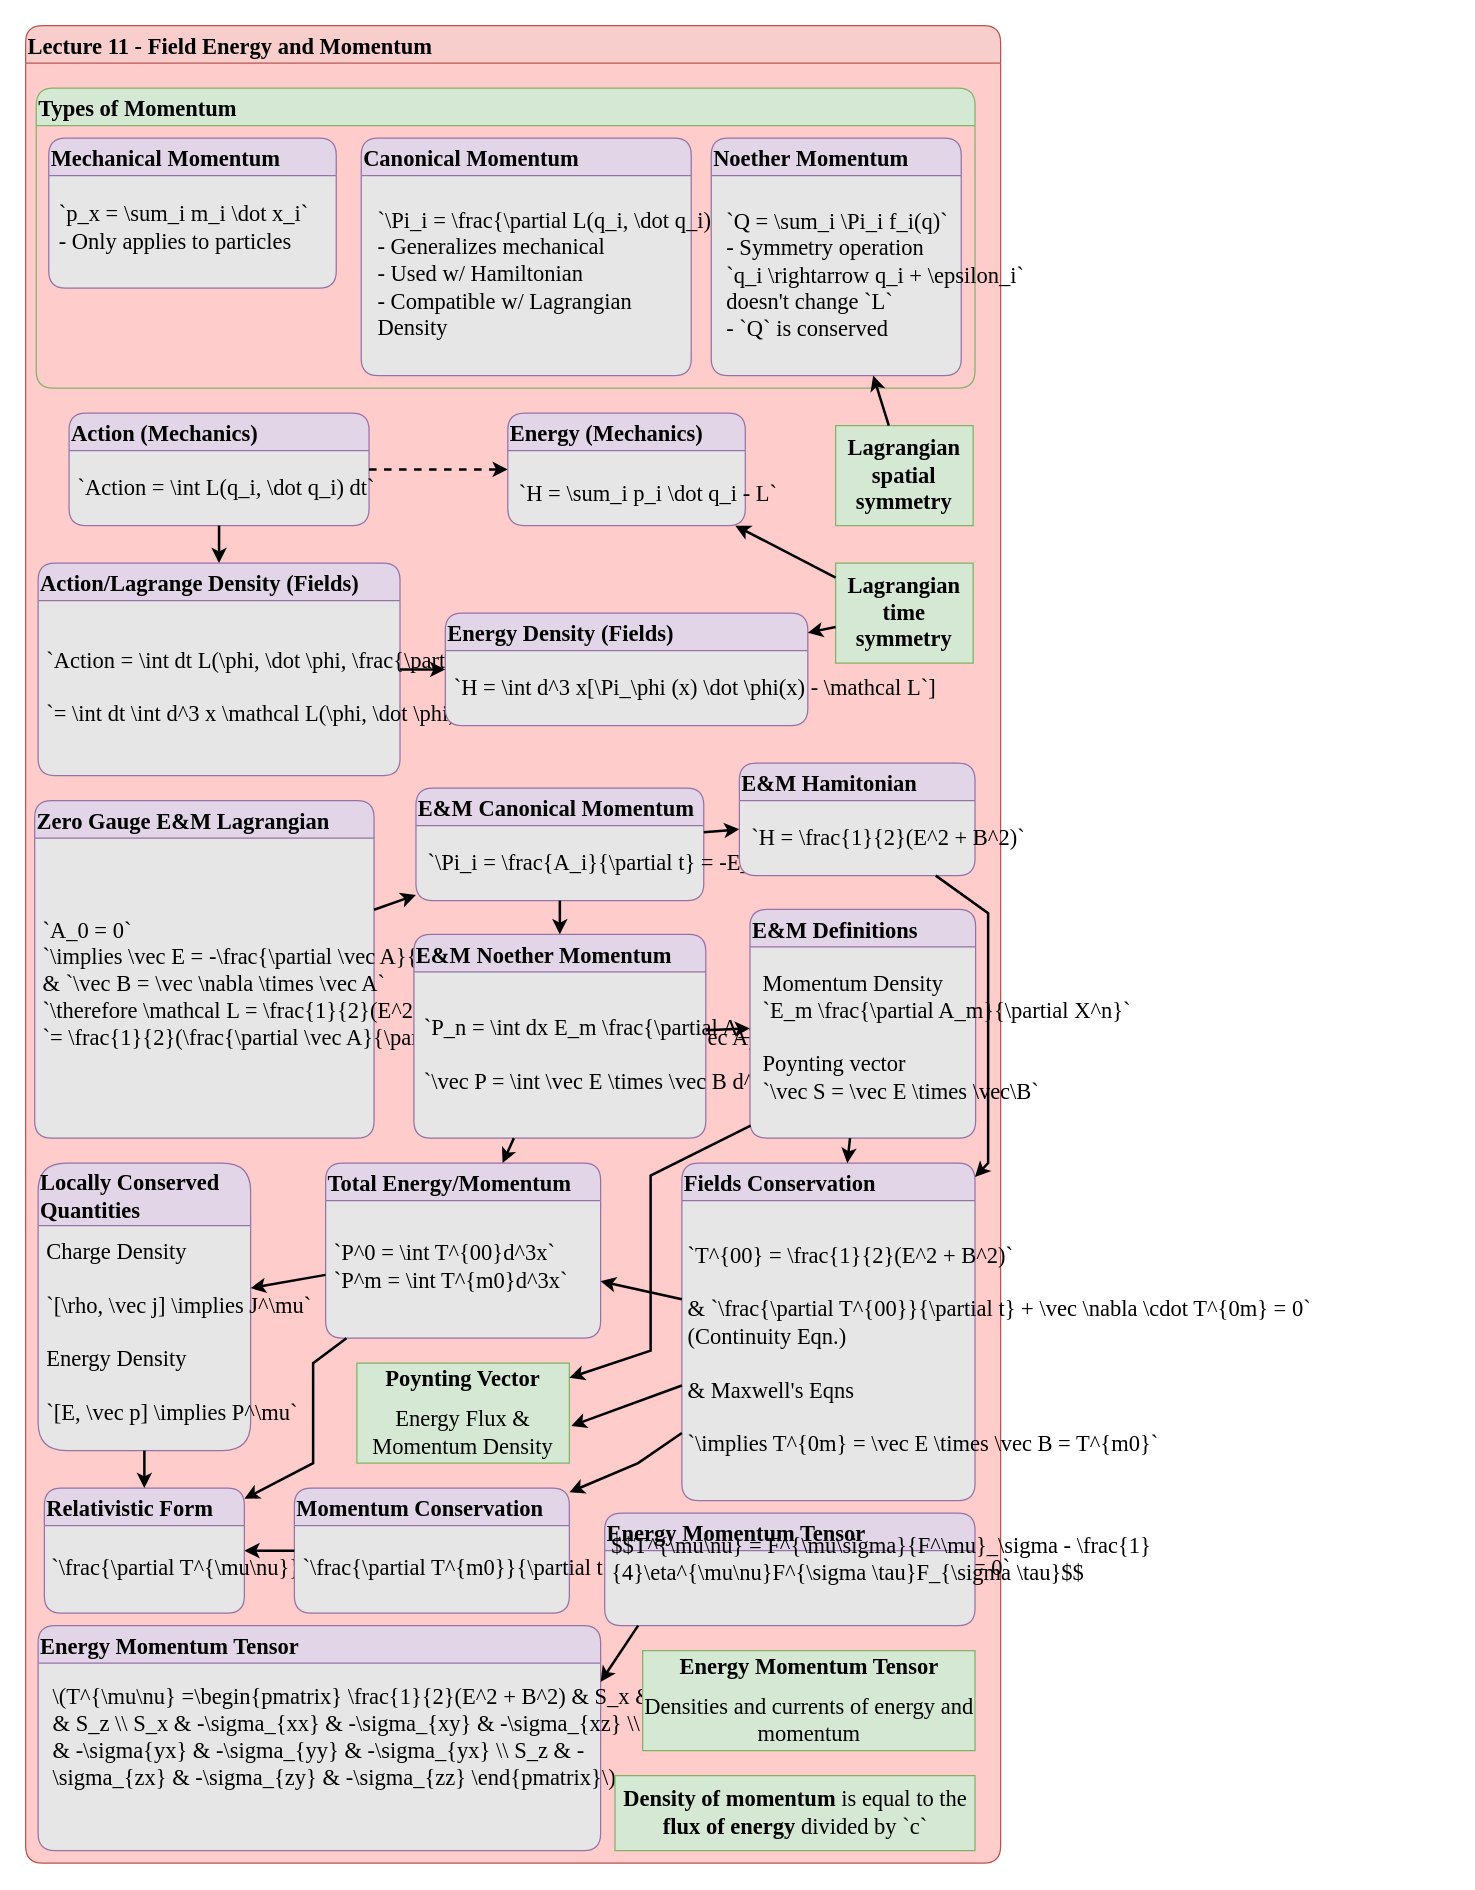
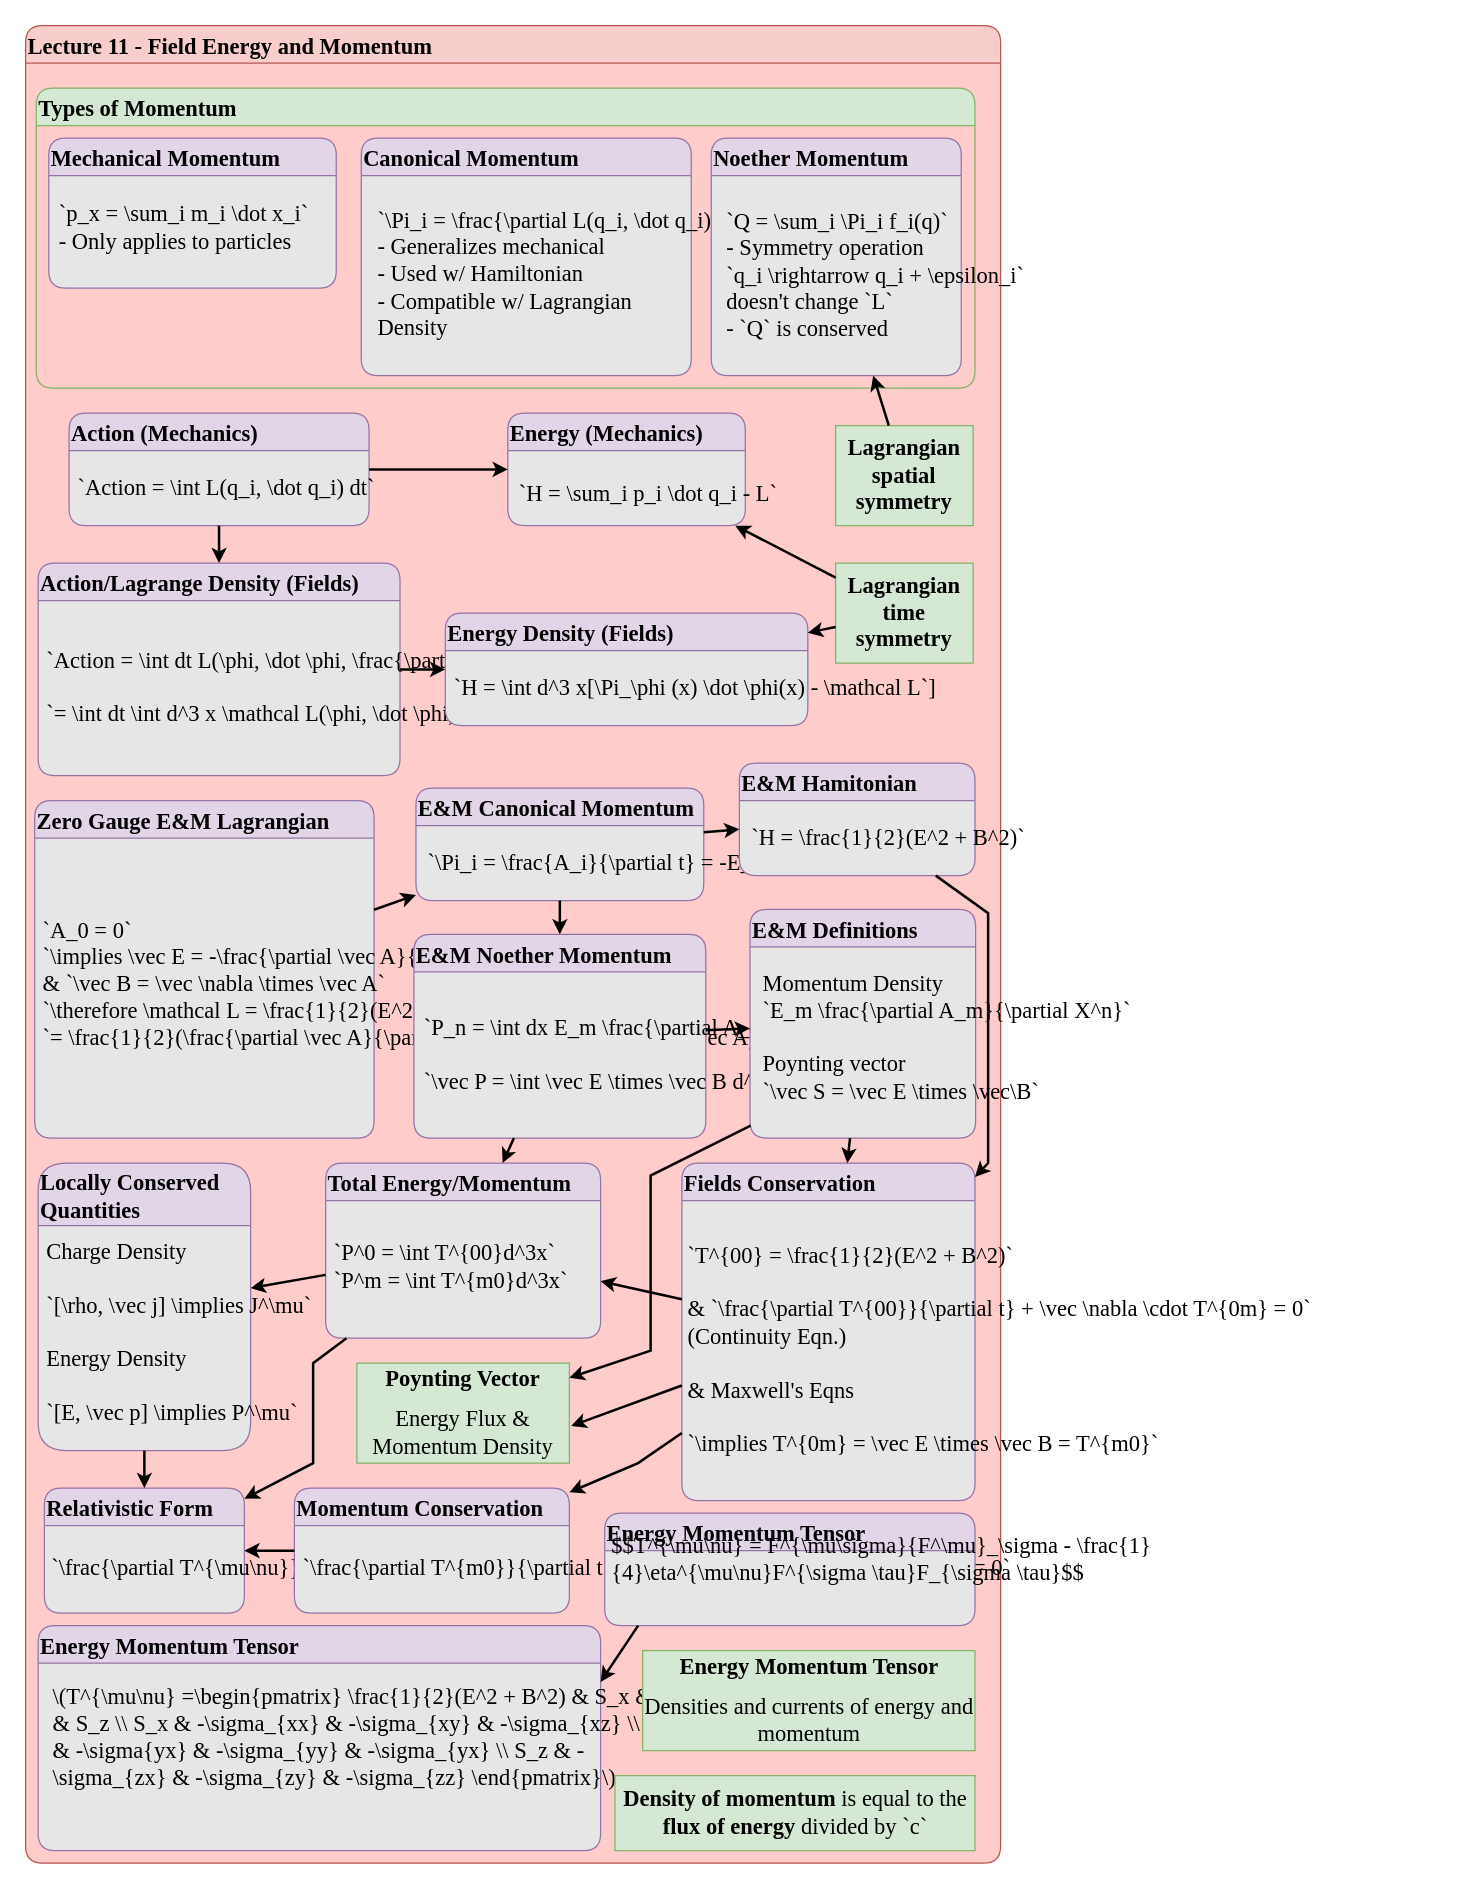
(430, 469) -> (430, 469)
